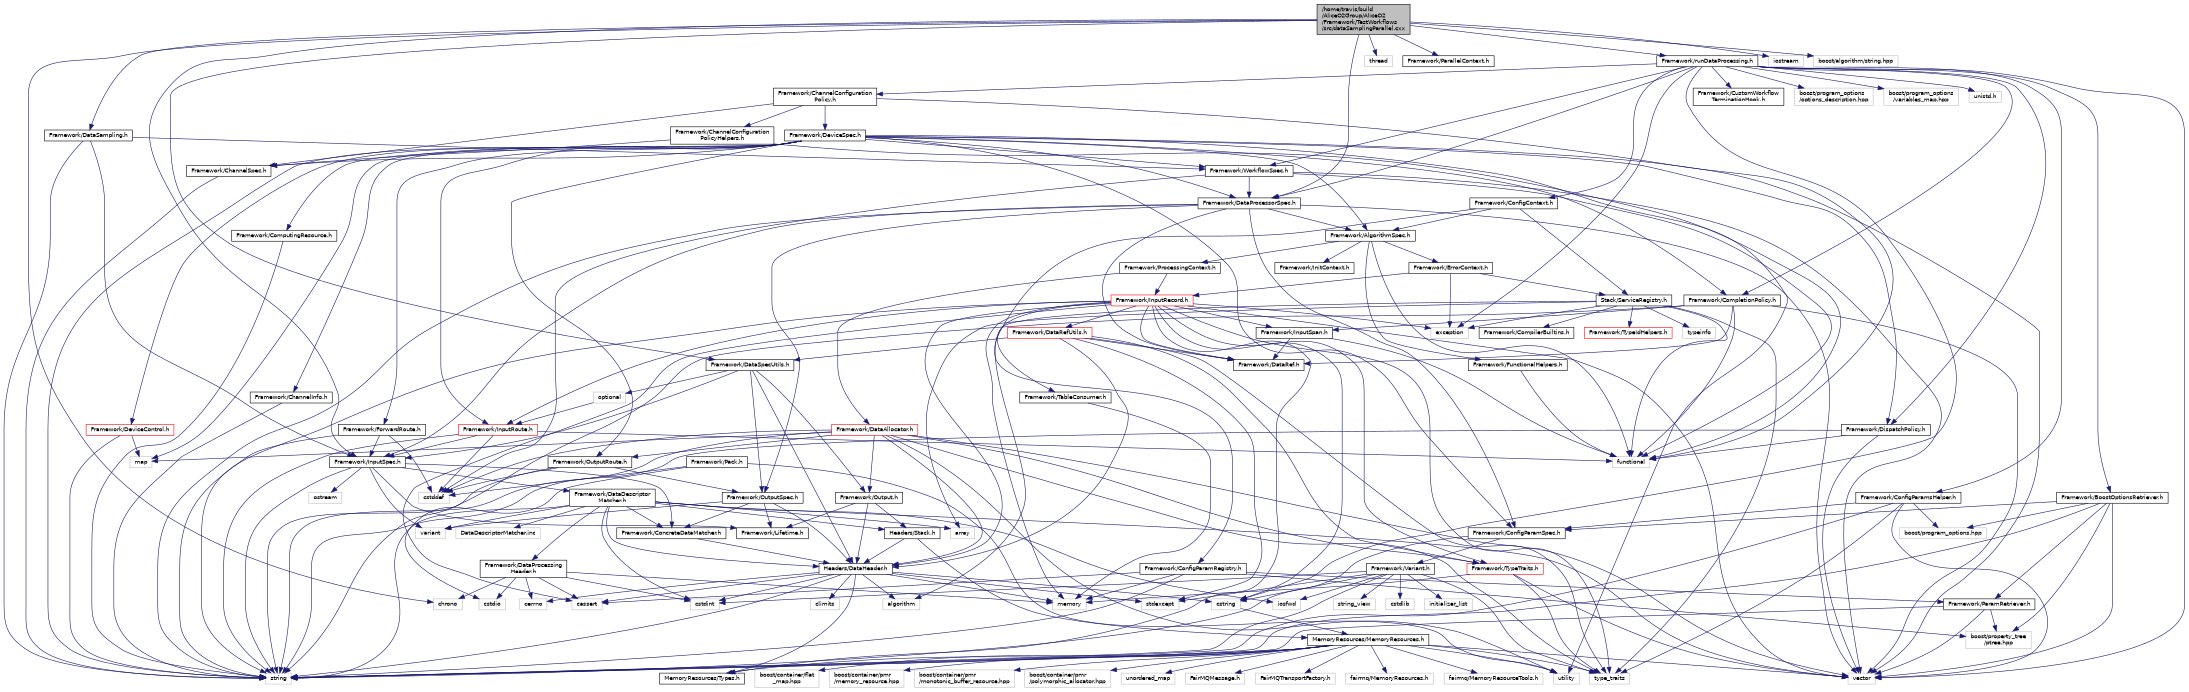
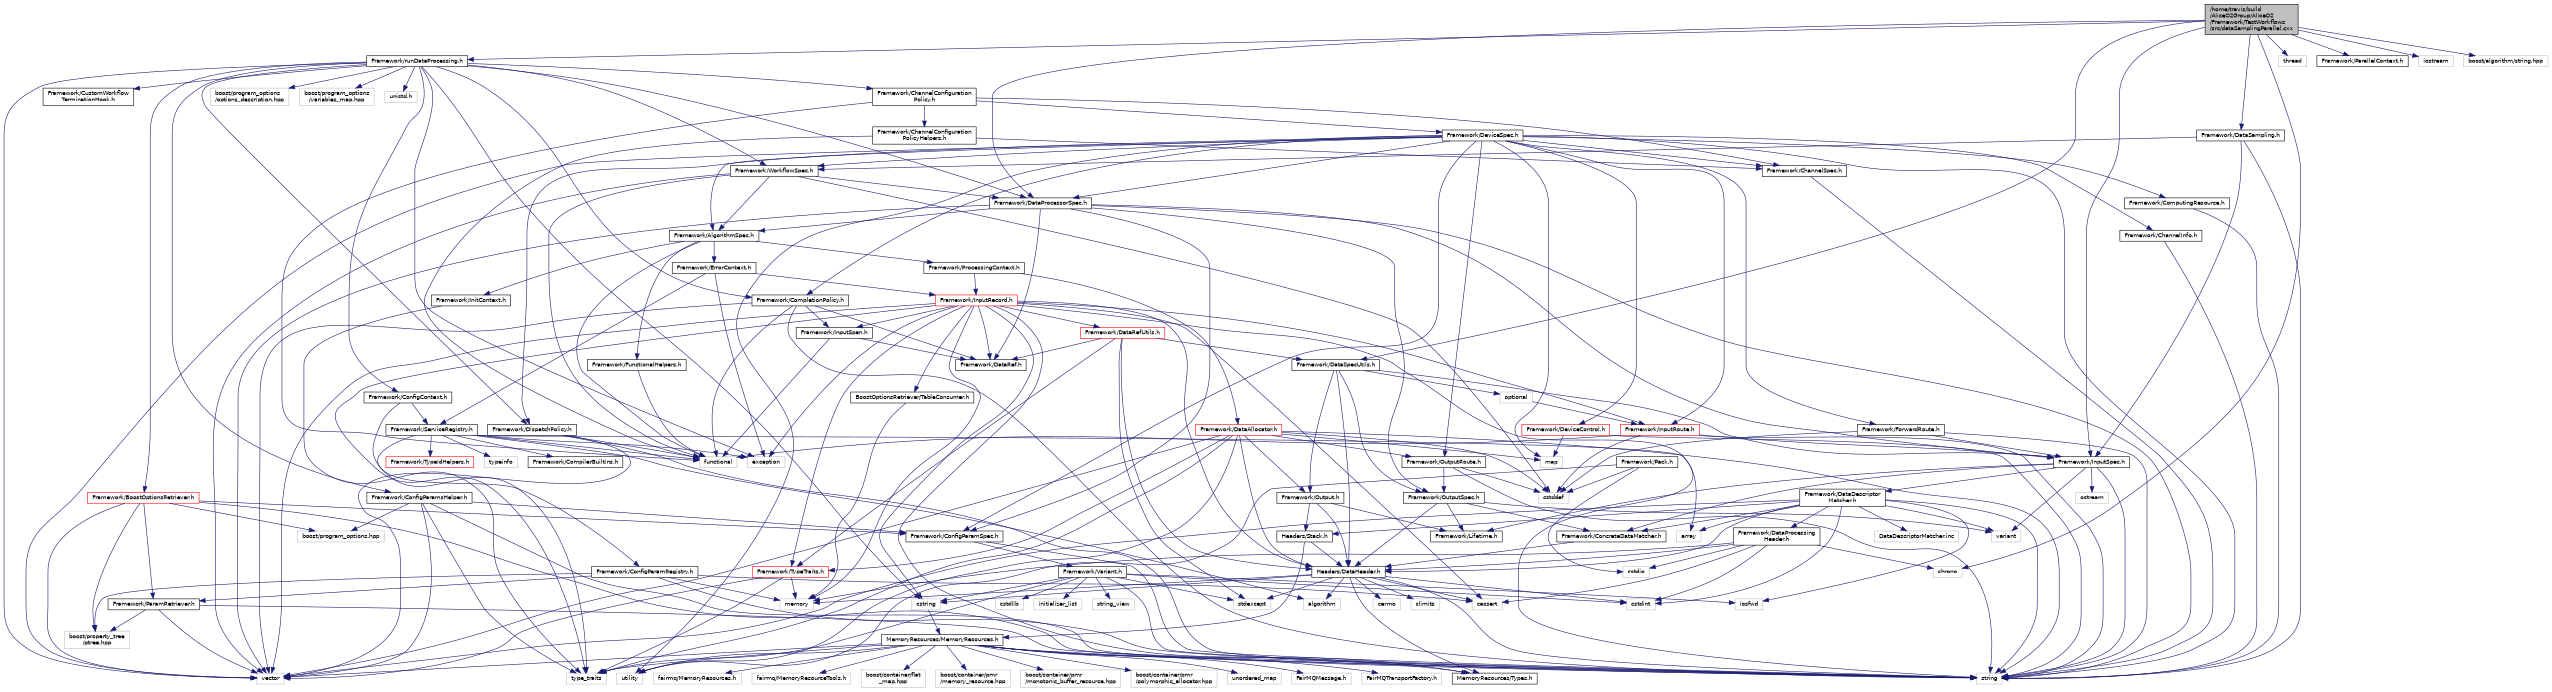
(1445, 219) -> (746, 201)
(1634, 300) -> (432, 430)
(1065, 398) -> (912, 398)
(1370, 486) -> (314, 465)
(2112, 498) -> (143, 498)
(528, 585) -> (1554, 561)
